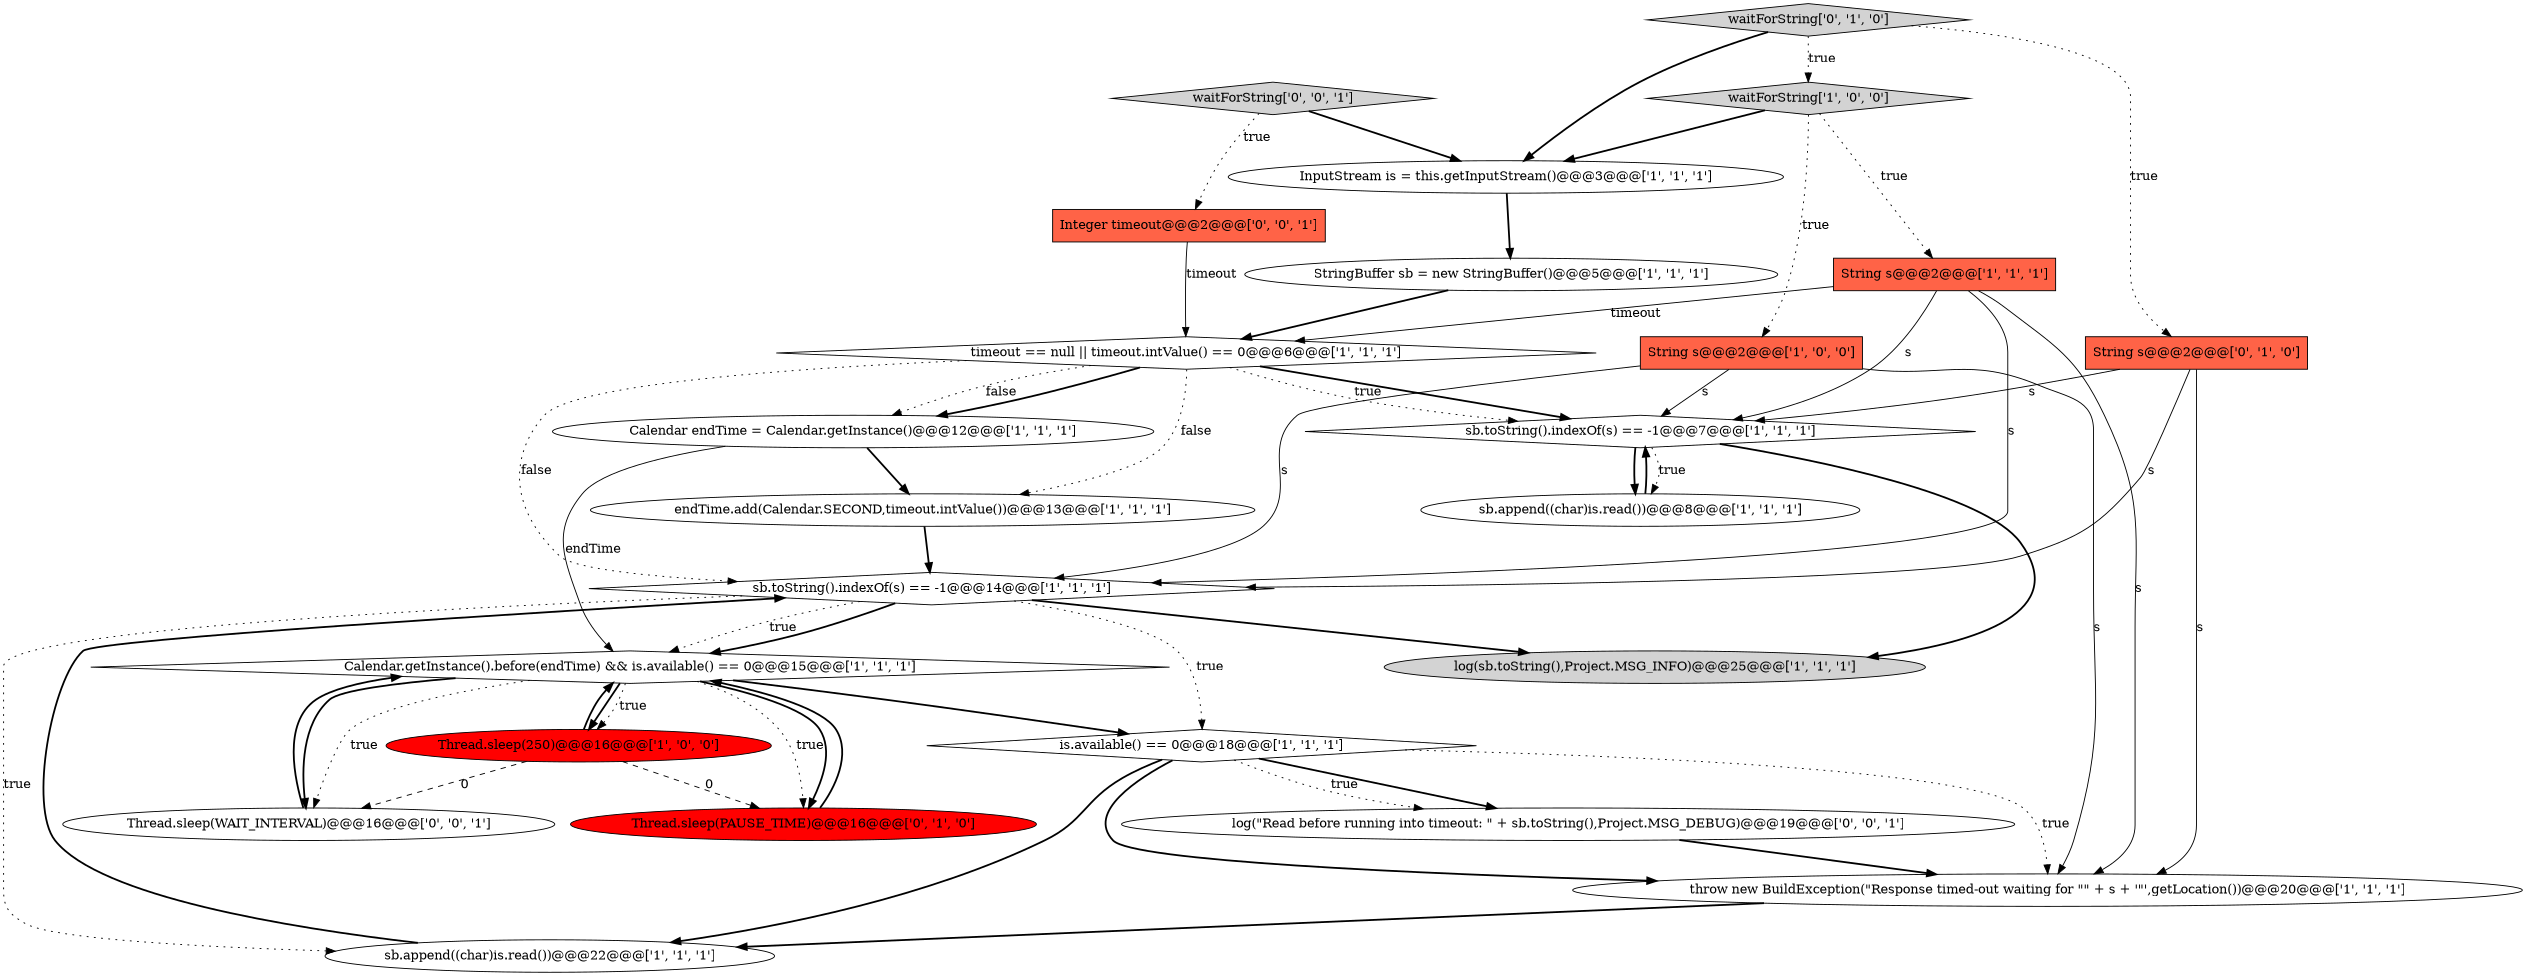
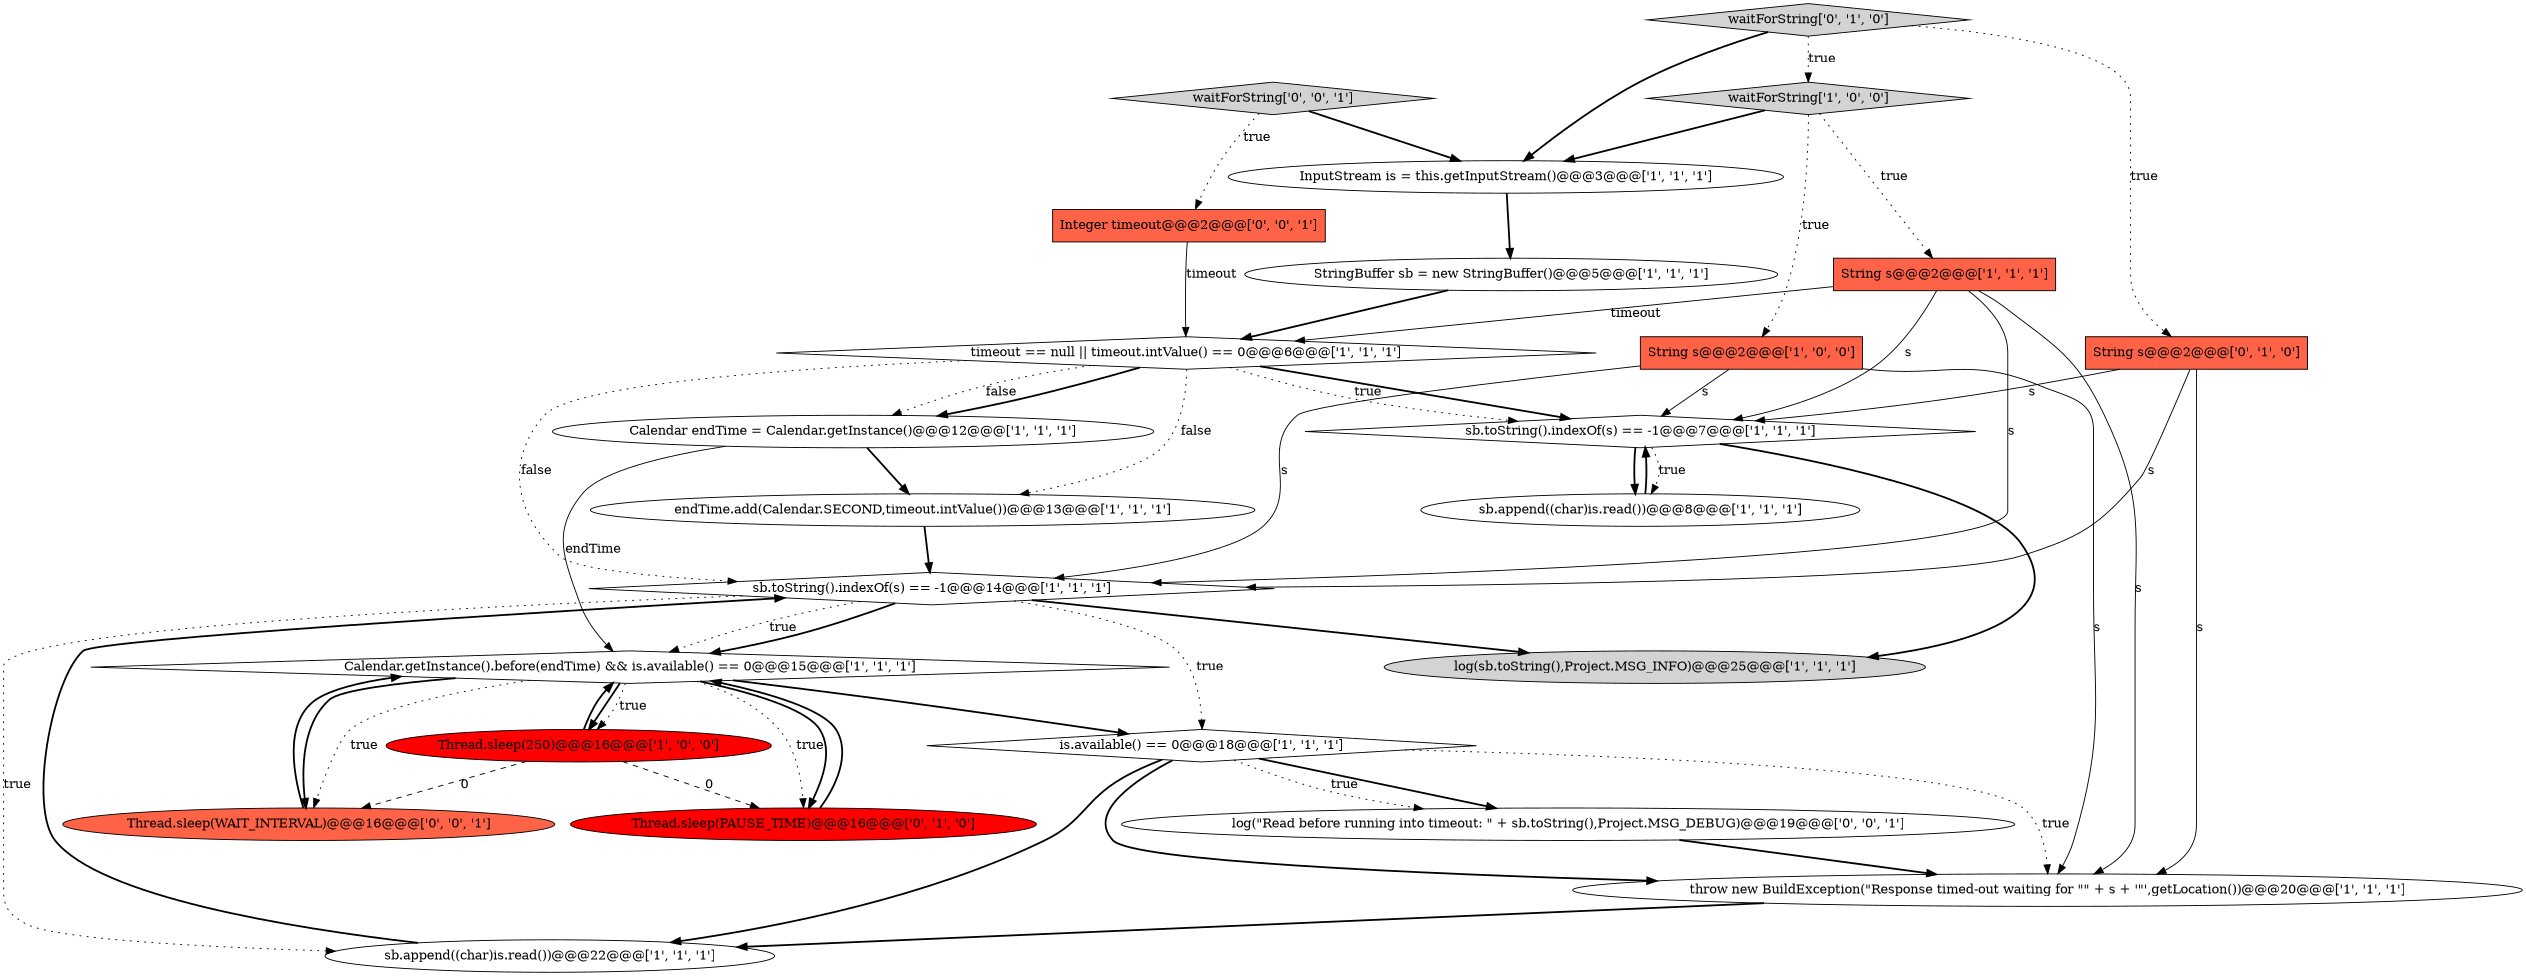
(309, 824) -> (309, 824)
